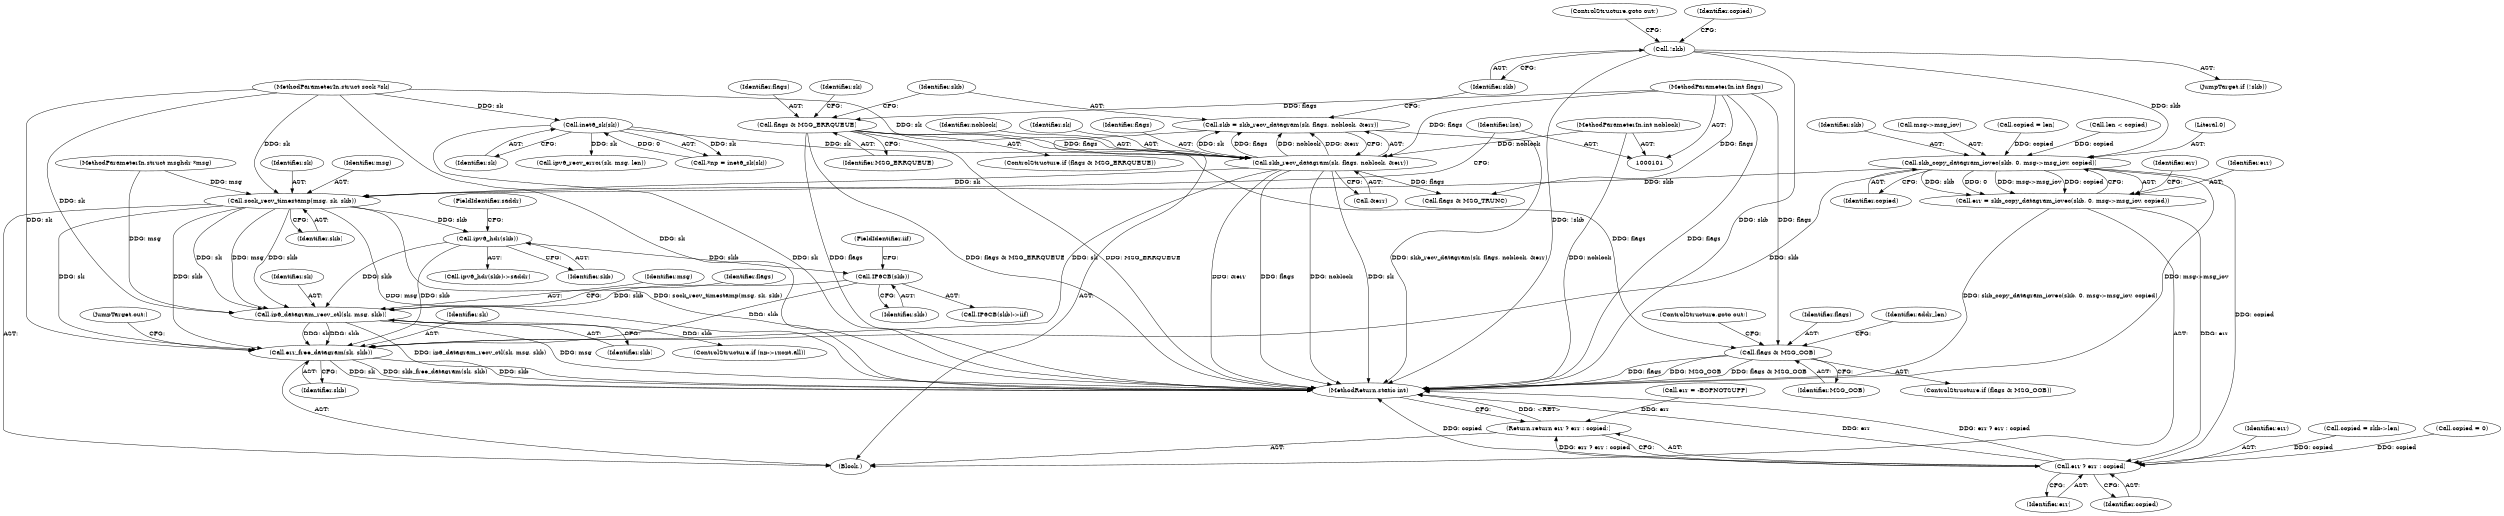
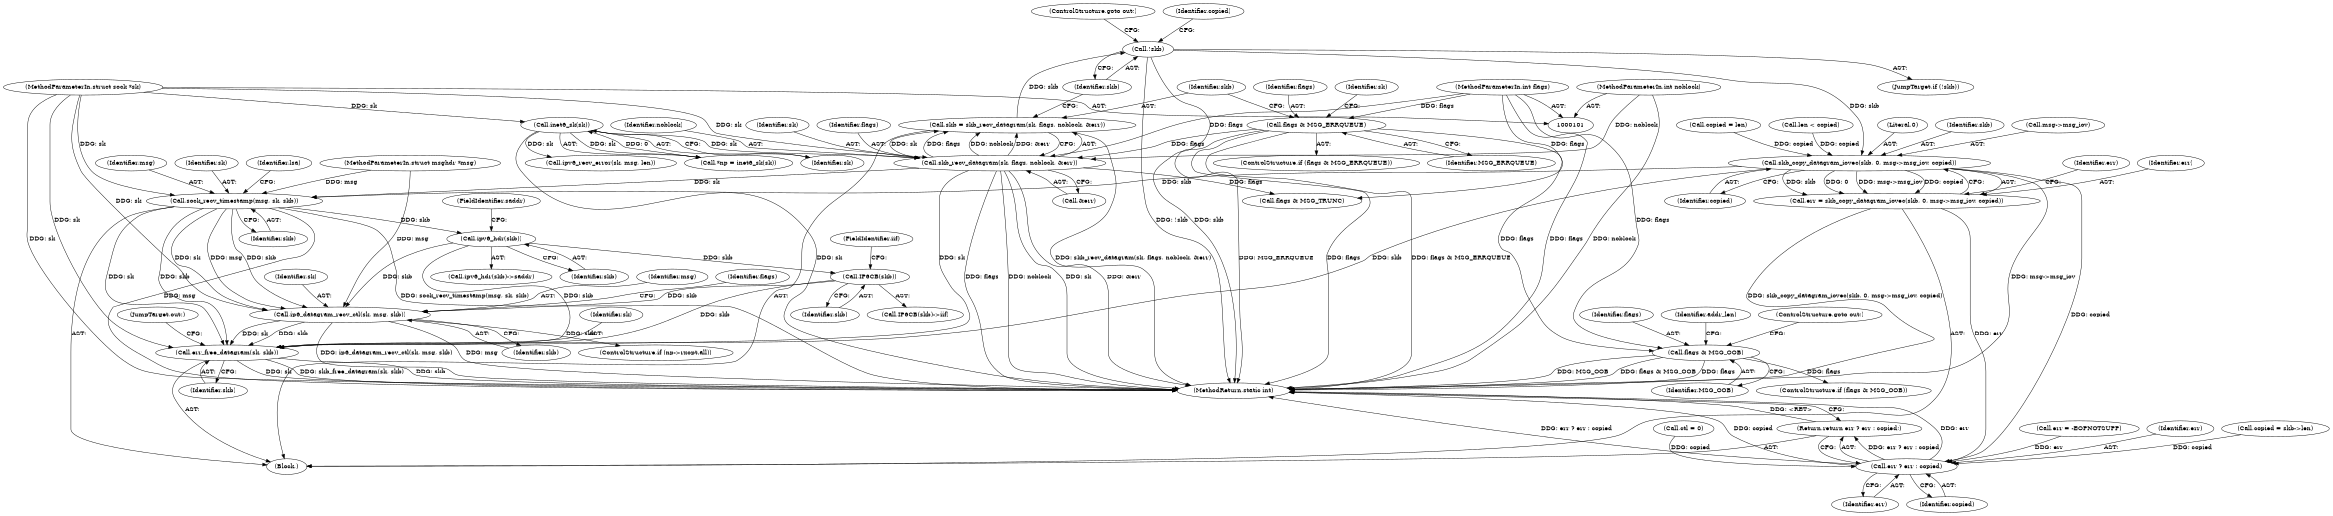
none -> (1054, 67)
(1574, 144) -> (855, 93)
(1904, 372) -> (1824, 372)
(1634, 409) -> (2007, 452)
(2462, 429) -> (1684, 429)
